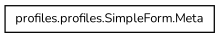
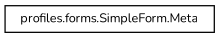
(110, 19) -> (110, 19)
